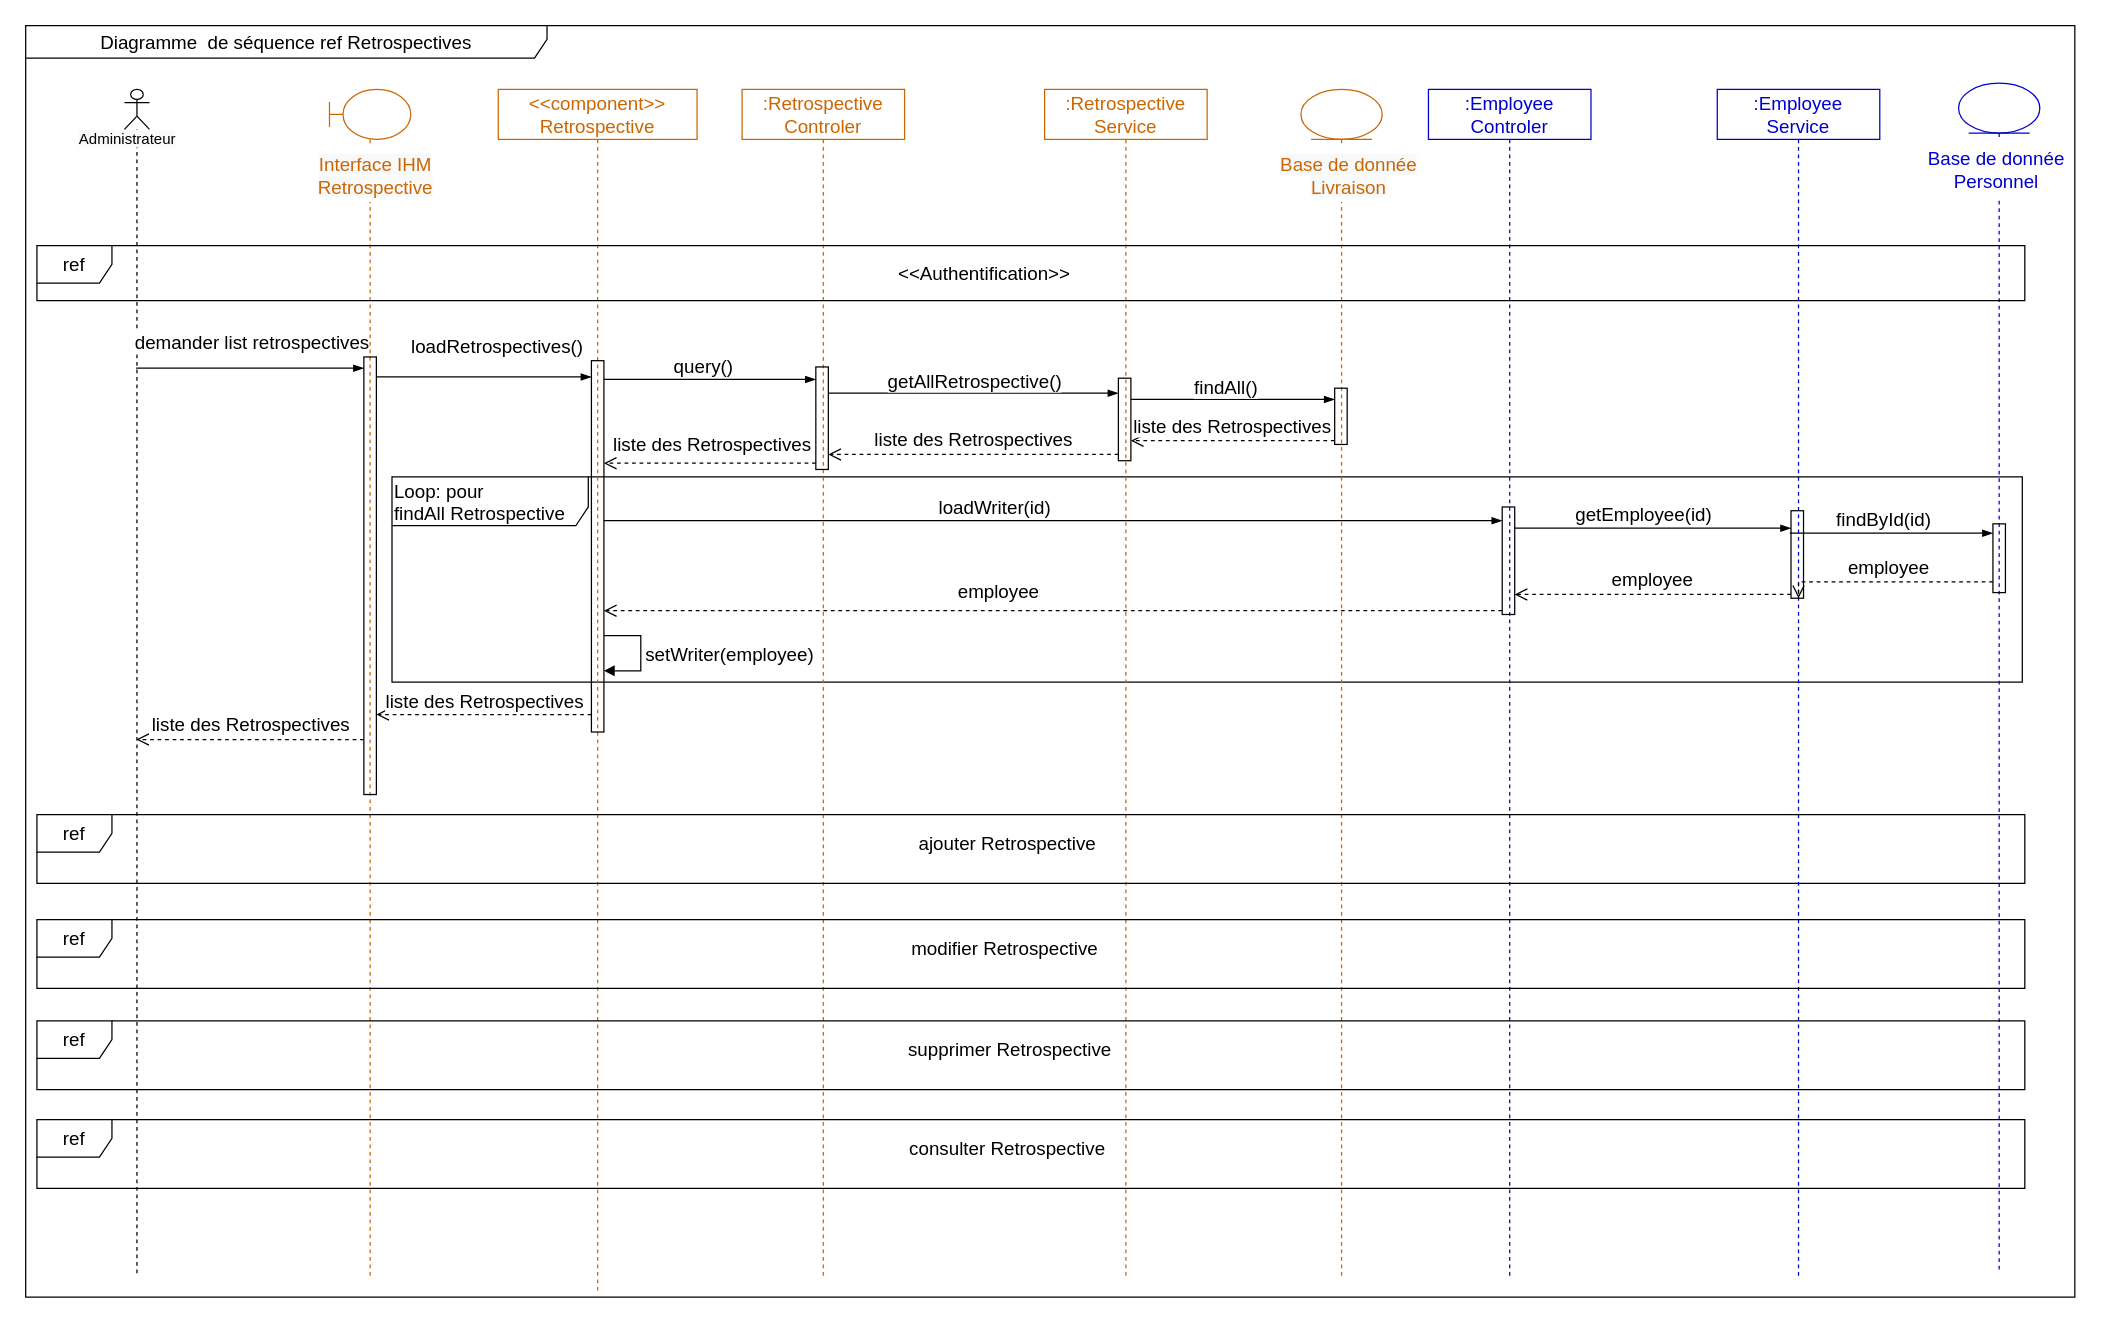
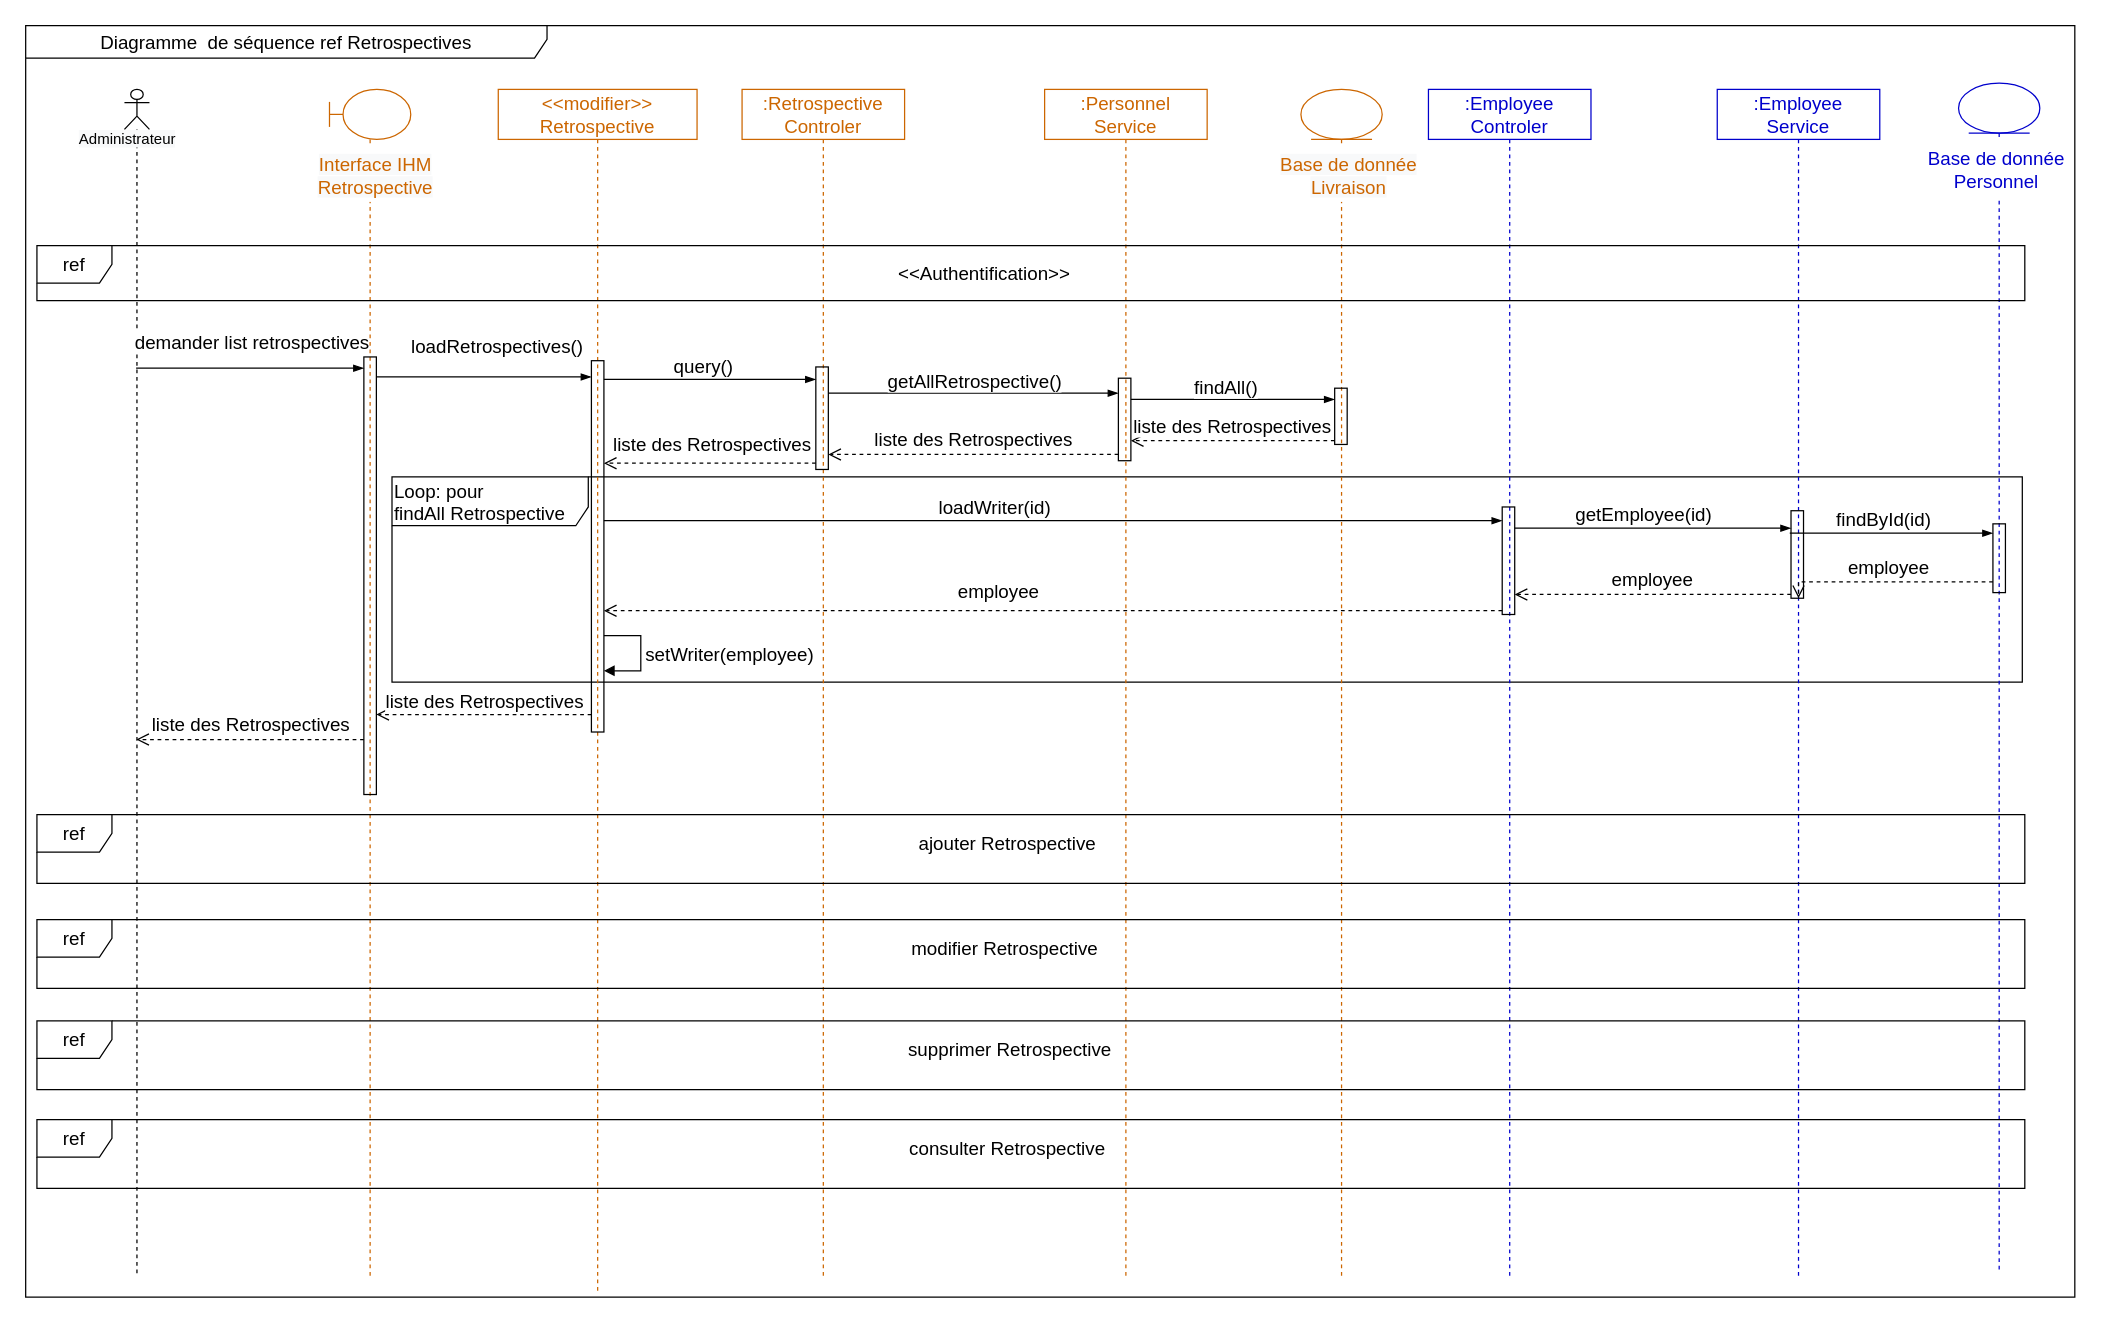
(598, 114) -> (598, 114)
(1126, 114) -> (1126, 114)
